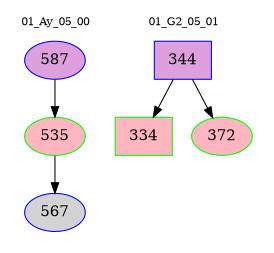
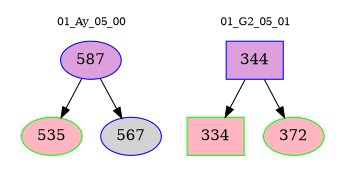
(55, 169) -> (108, 94)
